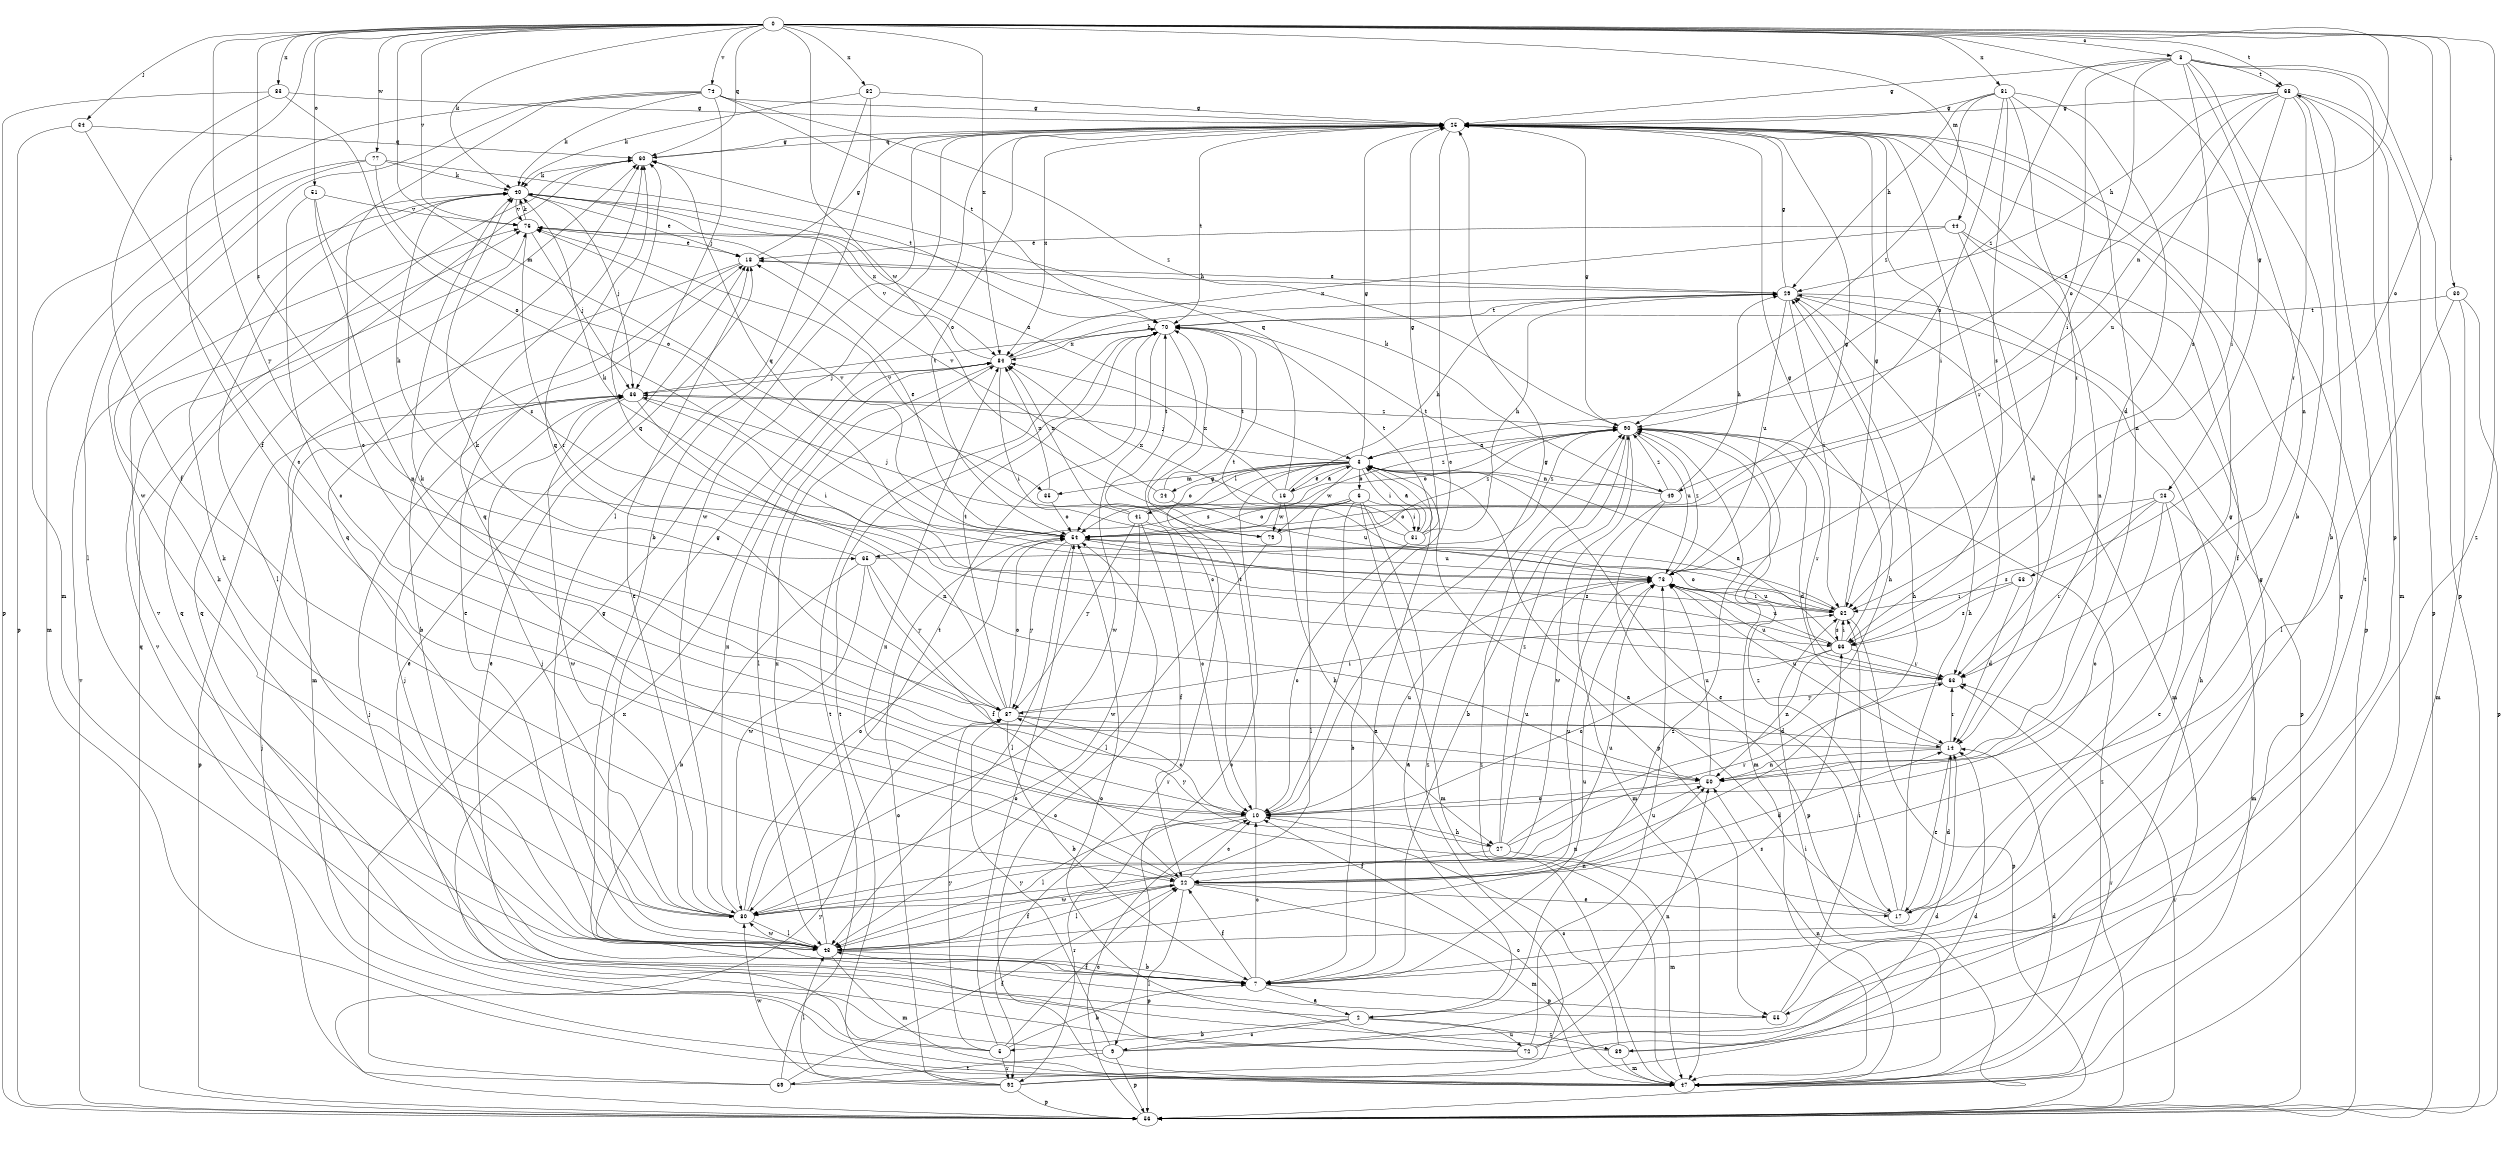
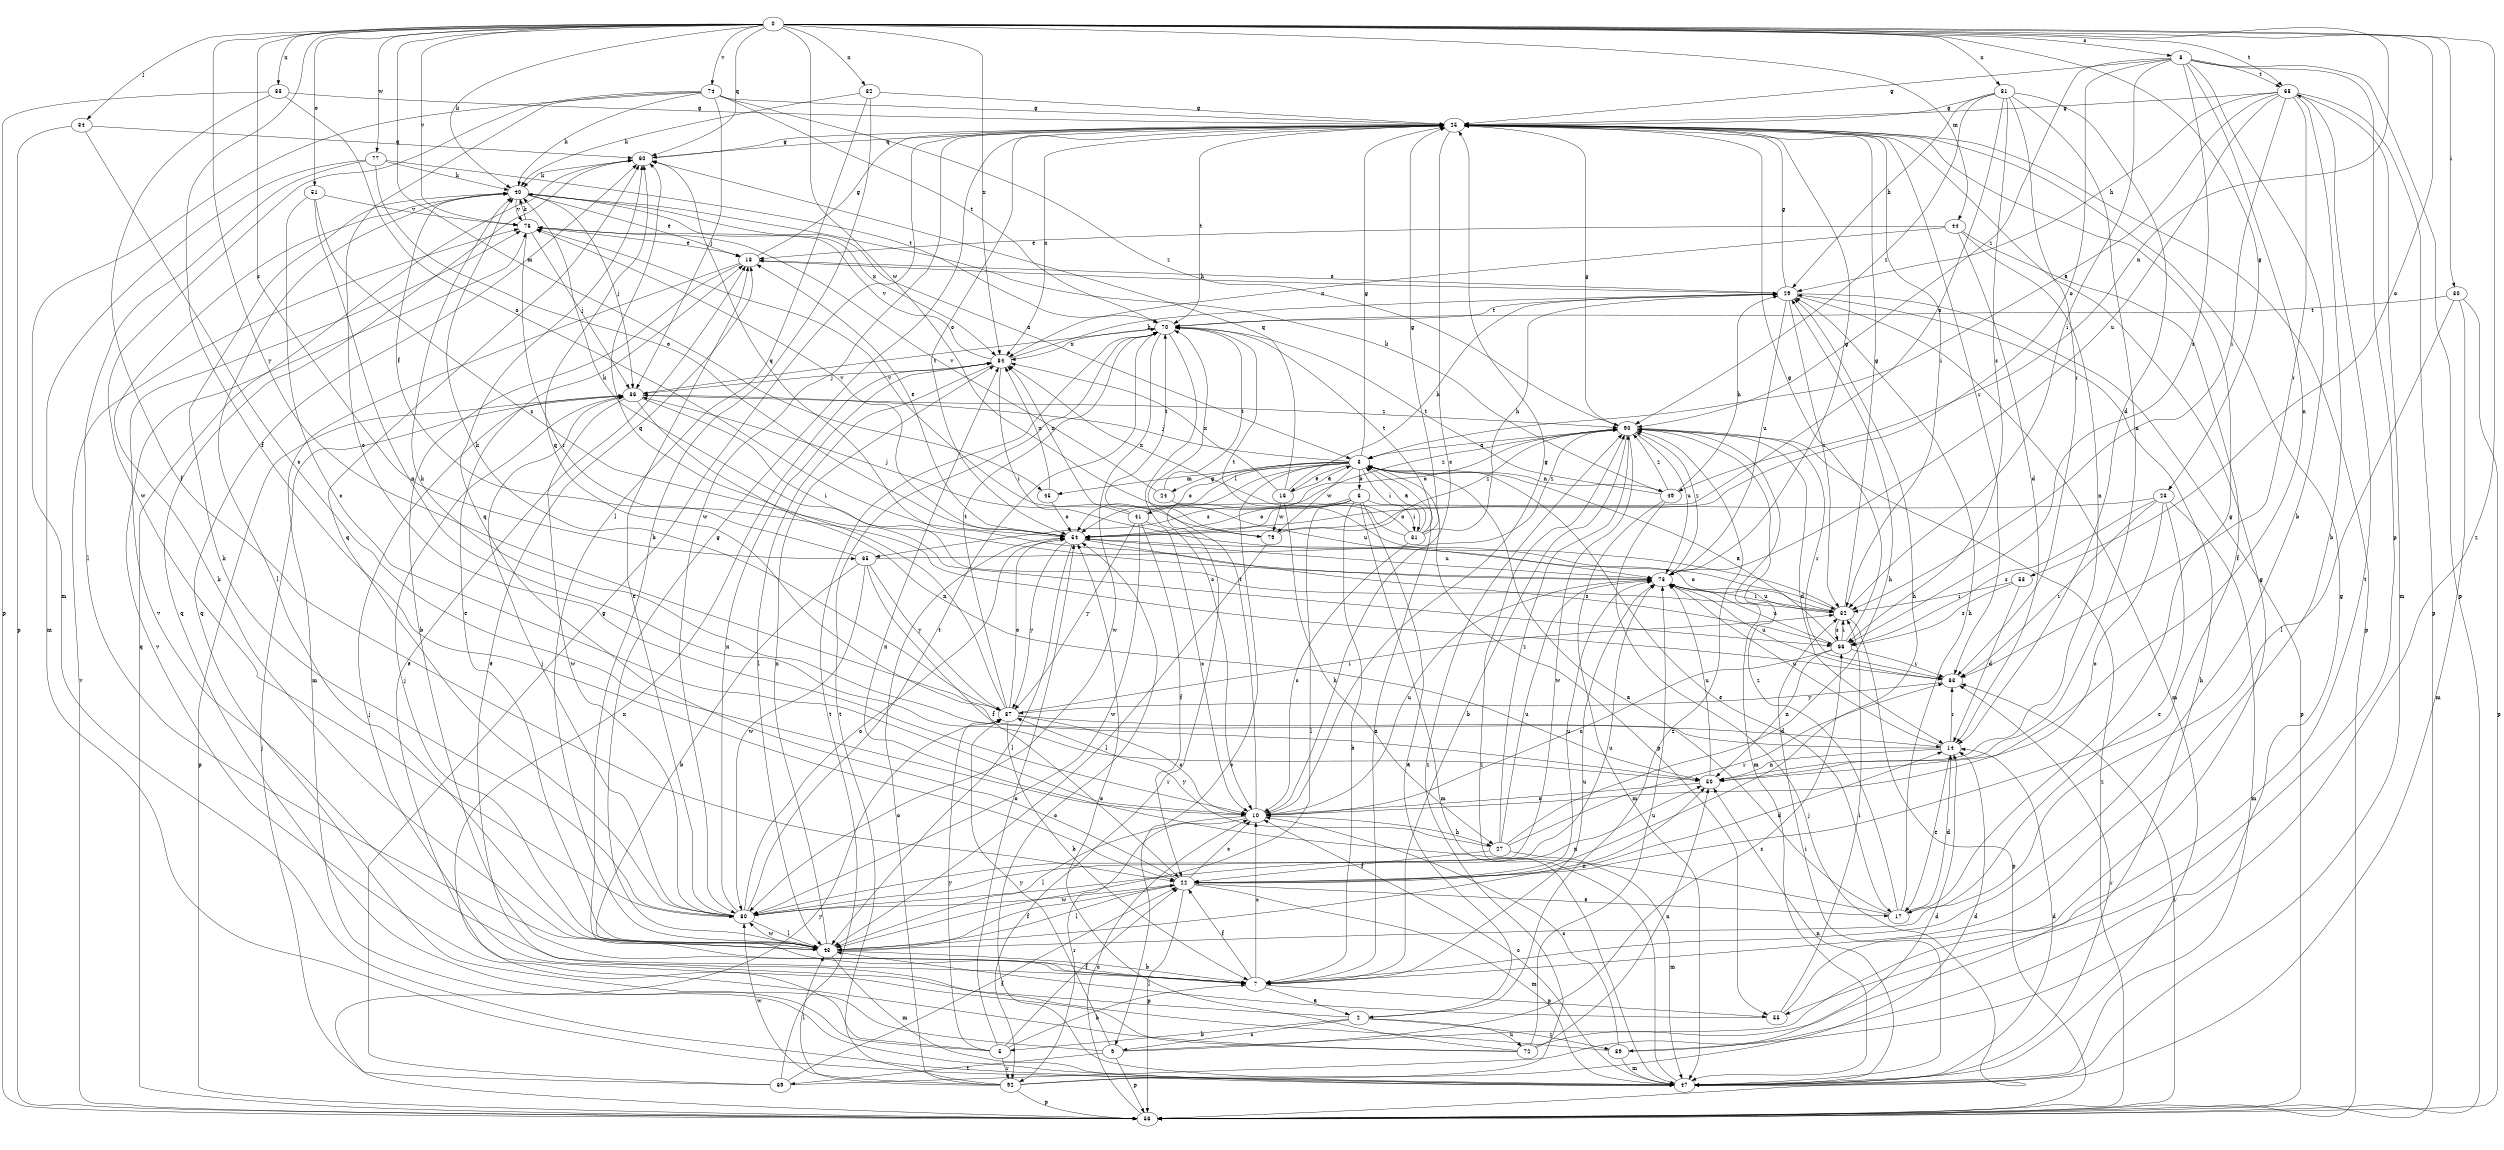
(399, 361) -> (399, 361)
(1048, 496) -> (1048, 496)
(1809, 816) -> (1809, 816)
